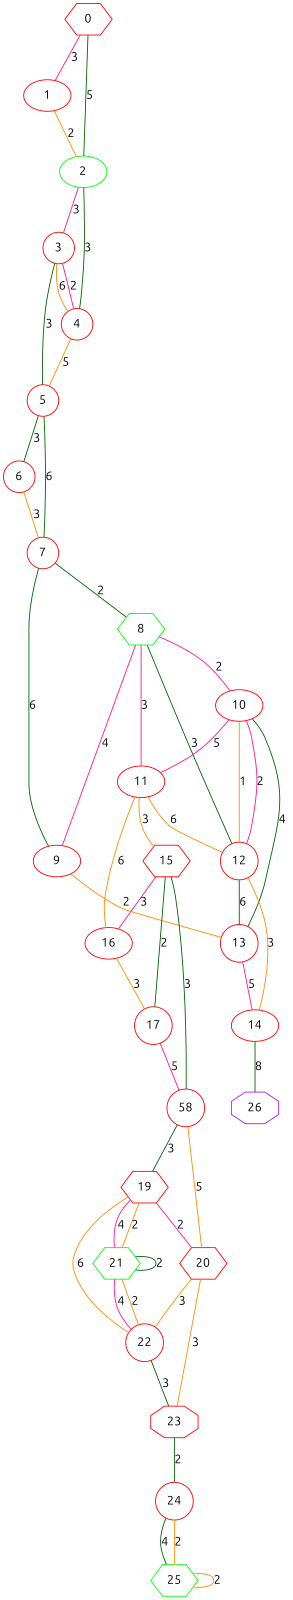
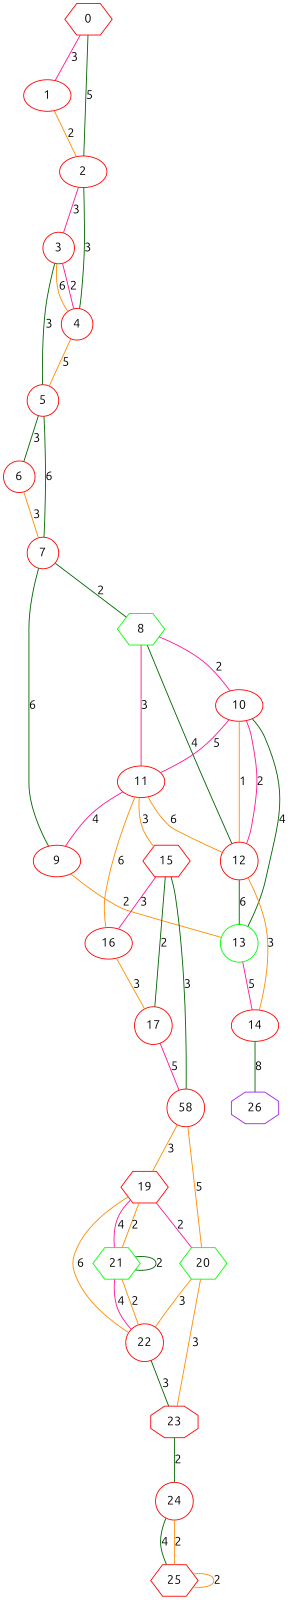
(83, 172) -> (83, 172)
(195, 744) -> (195, 744)
(99, 745) -> (90, 815)
(239, 943) -> (239, 943)
(165, 1148) -> (165, 1148)
(203, 1263) -> (203, 1263)
(174, 1580) -> (174, 1580)
